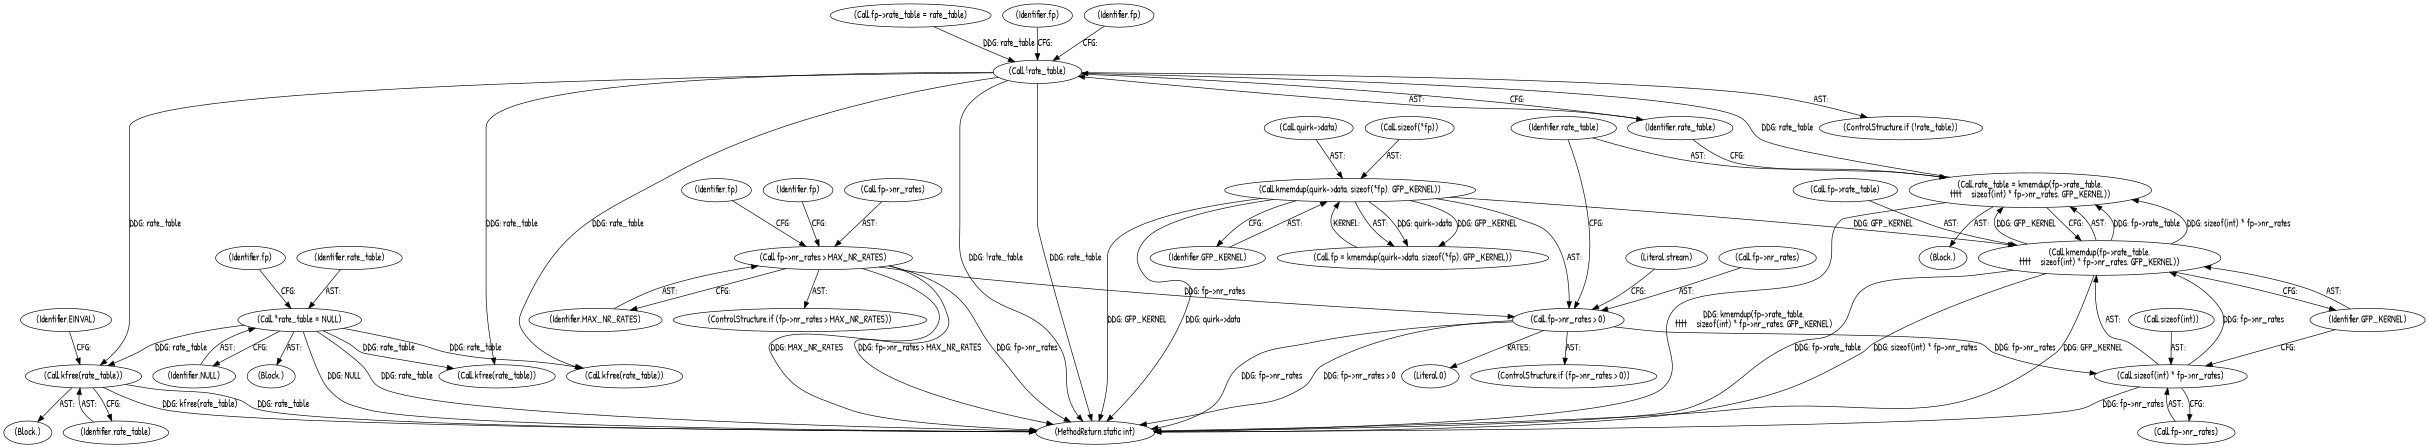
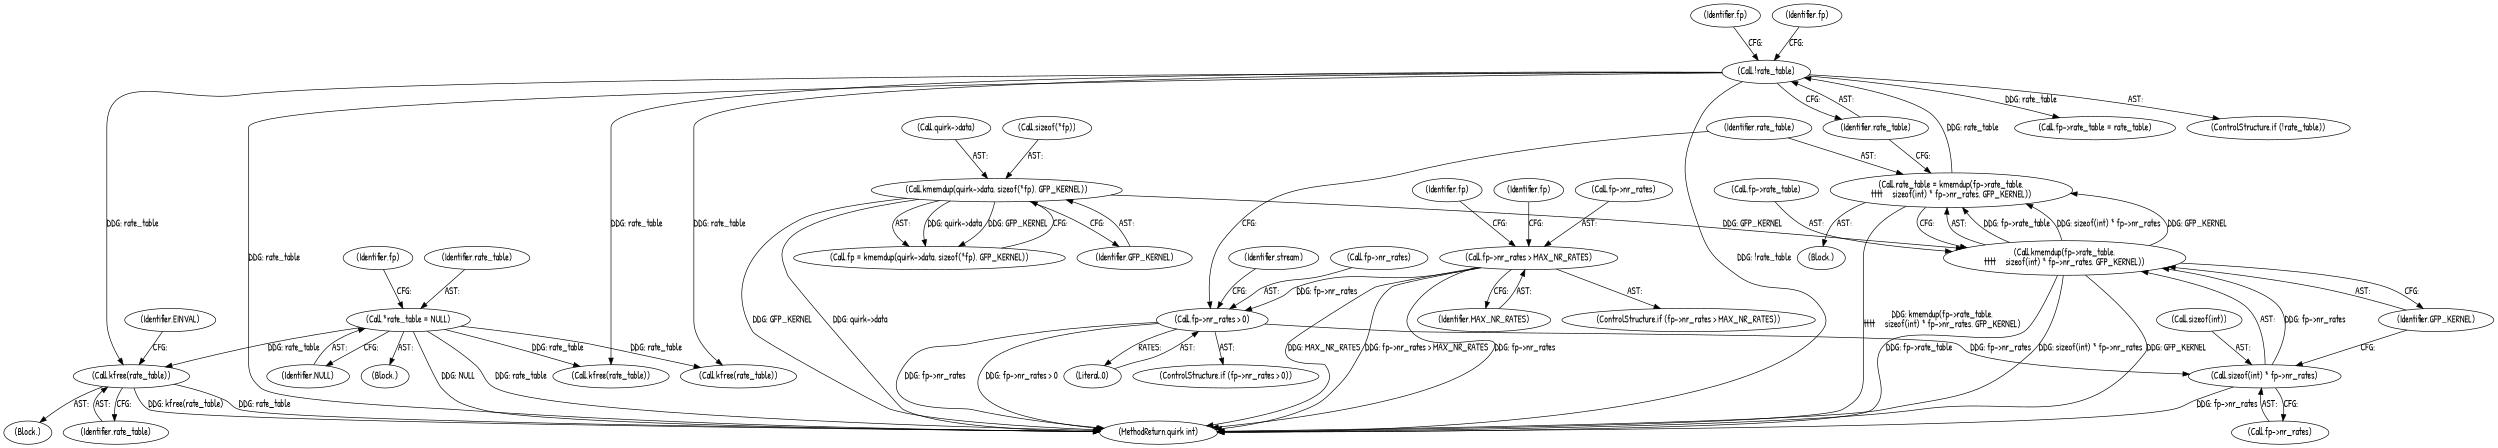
(971, 43) -> (1931, 90)
(1529, 222) -> (1156, 357)
(1348, 224) -> (1061, 224)
(1667, 258) -> (1274, 258)
(1095, 433) -> (1159, 433)
